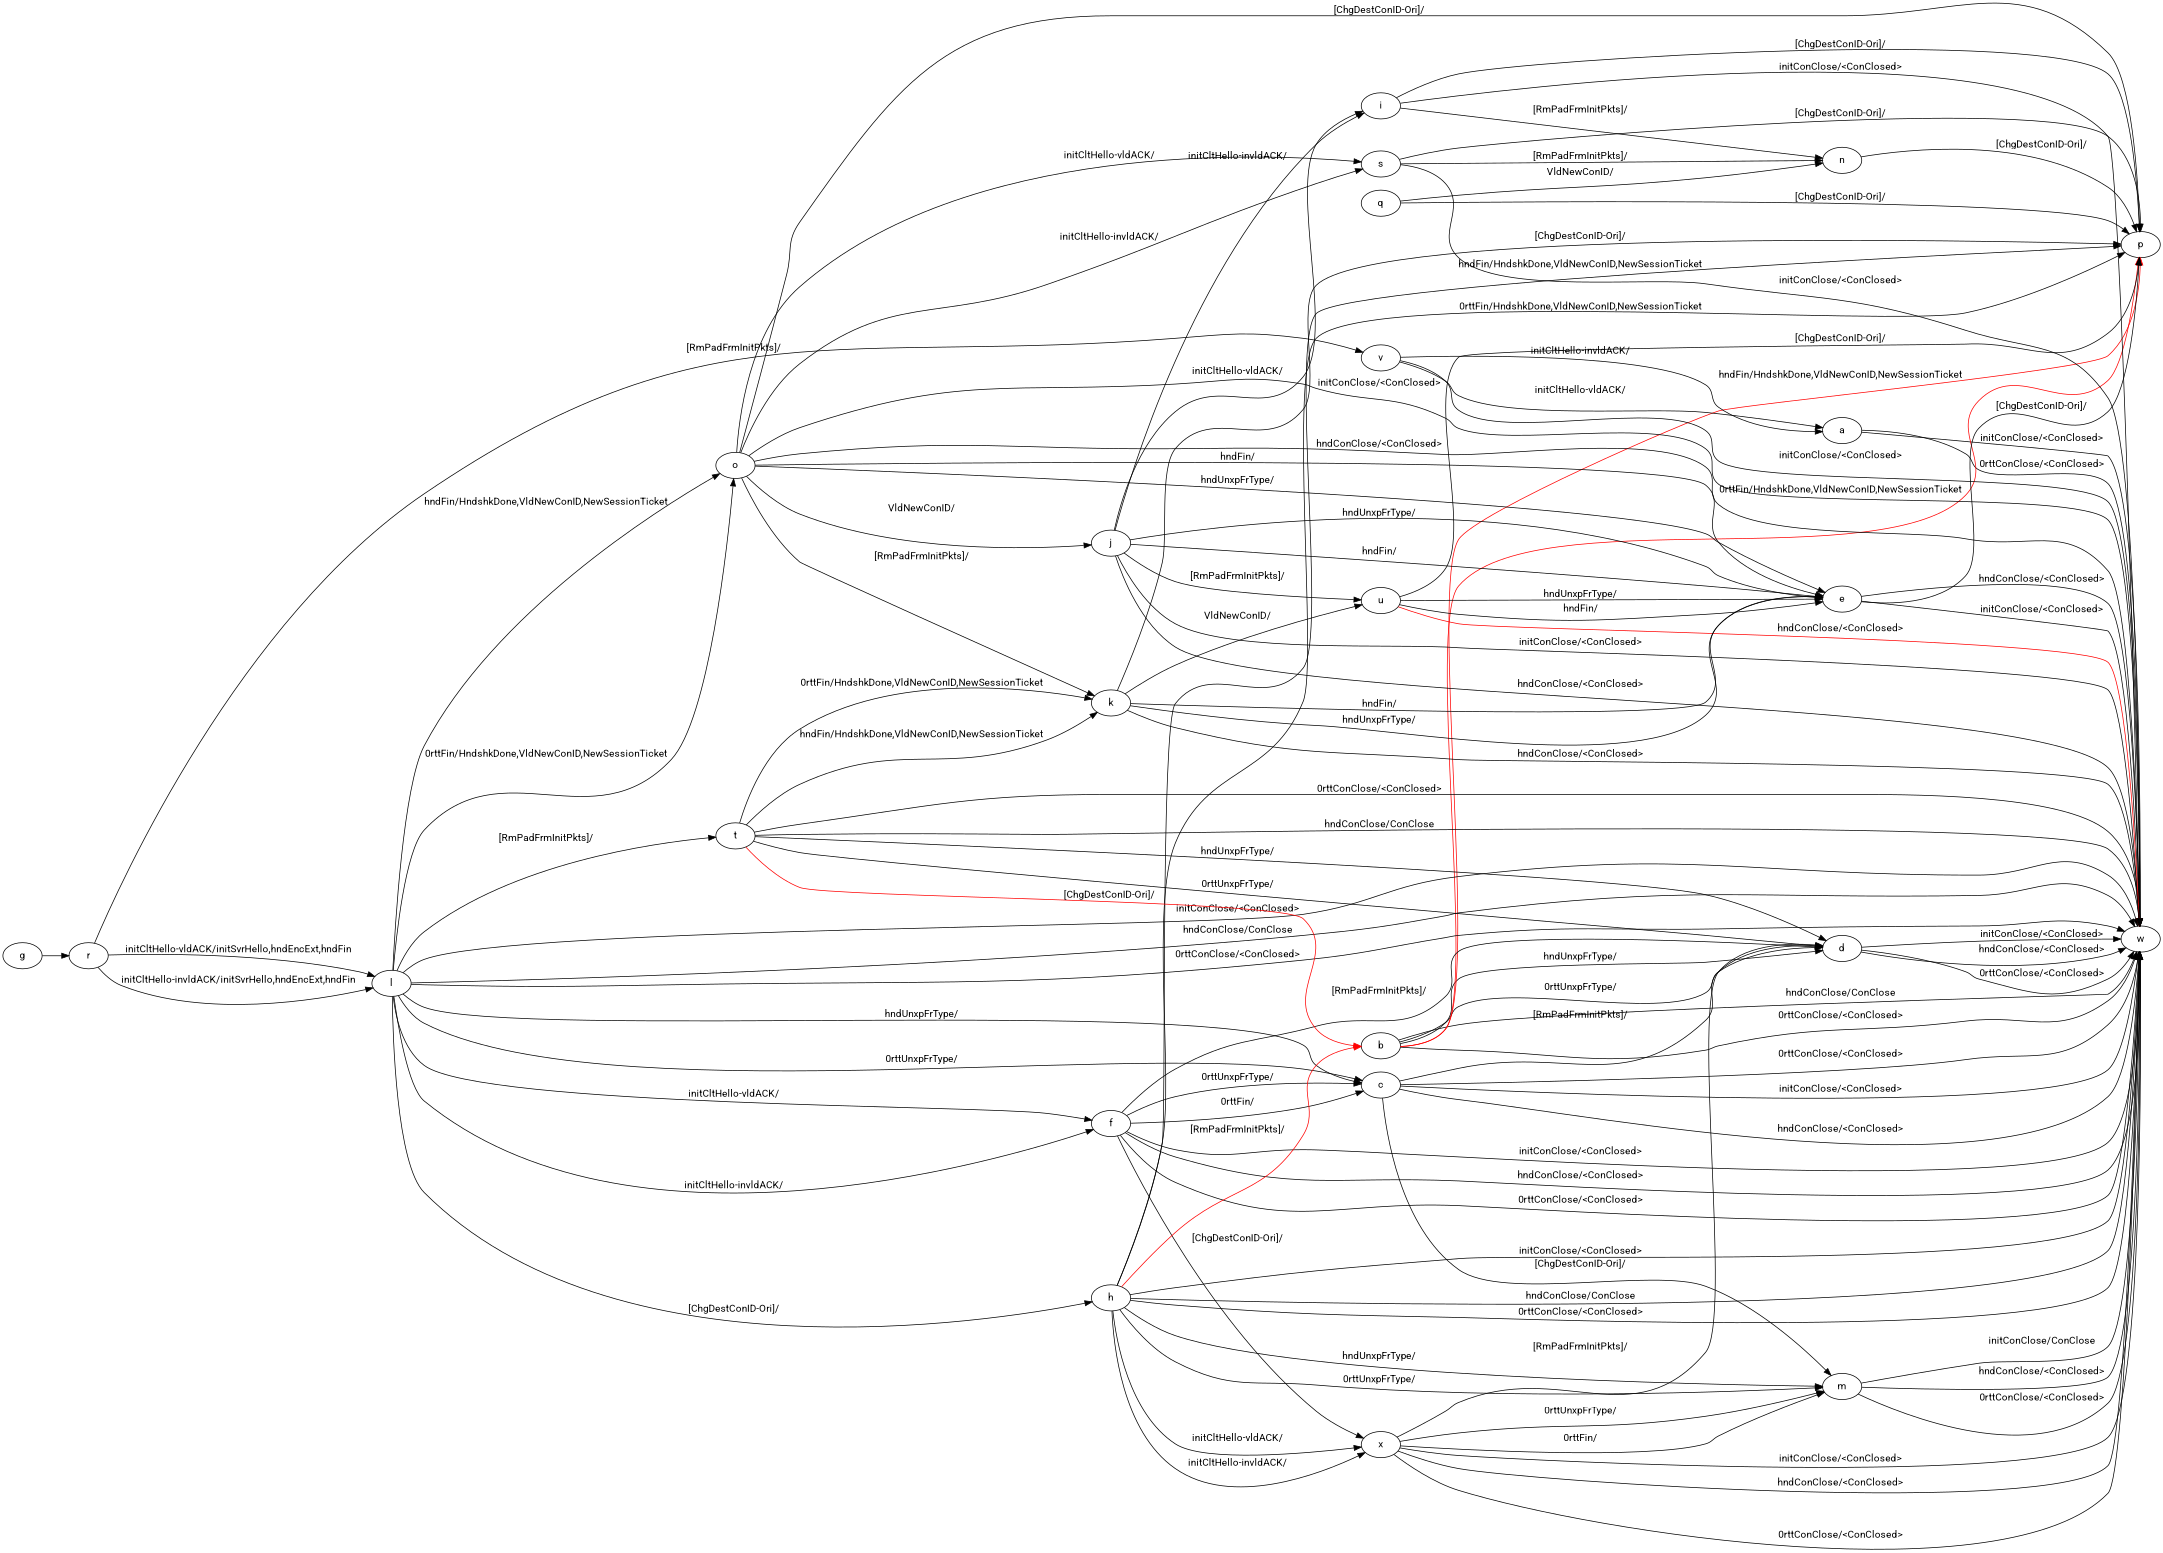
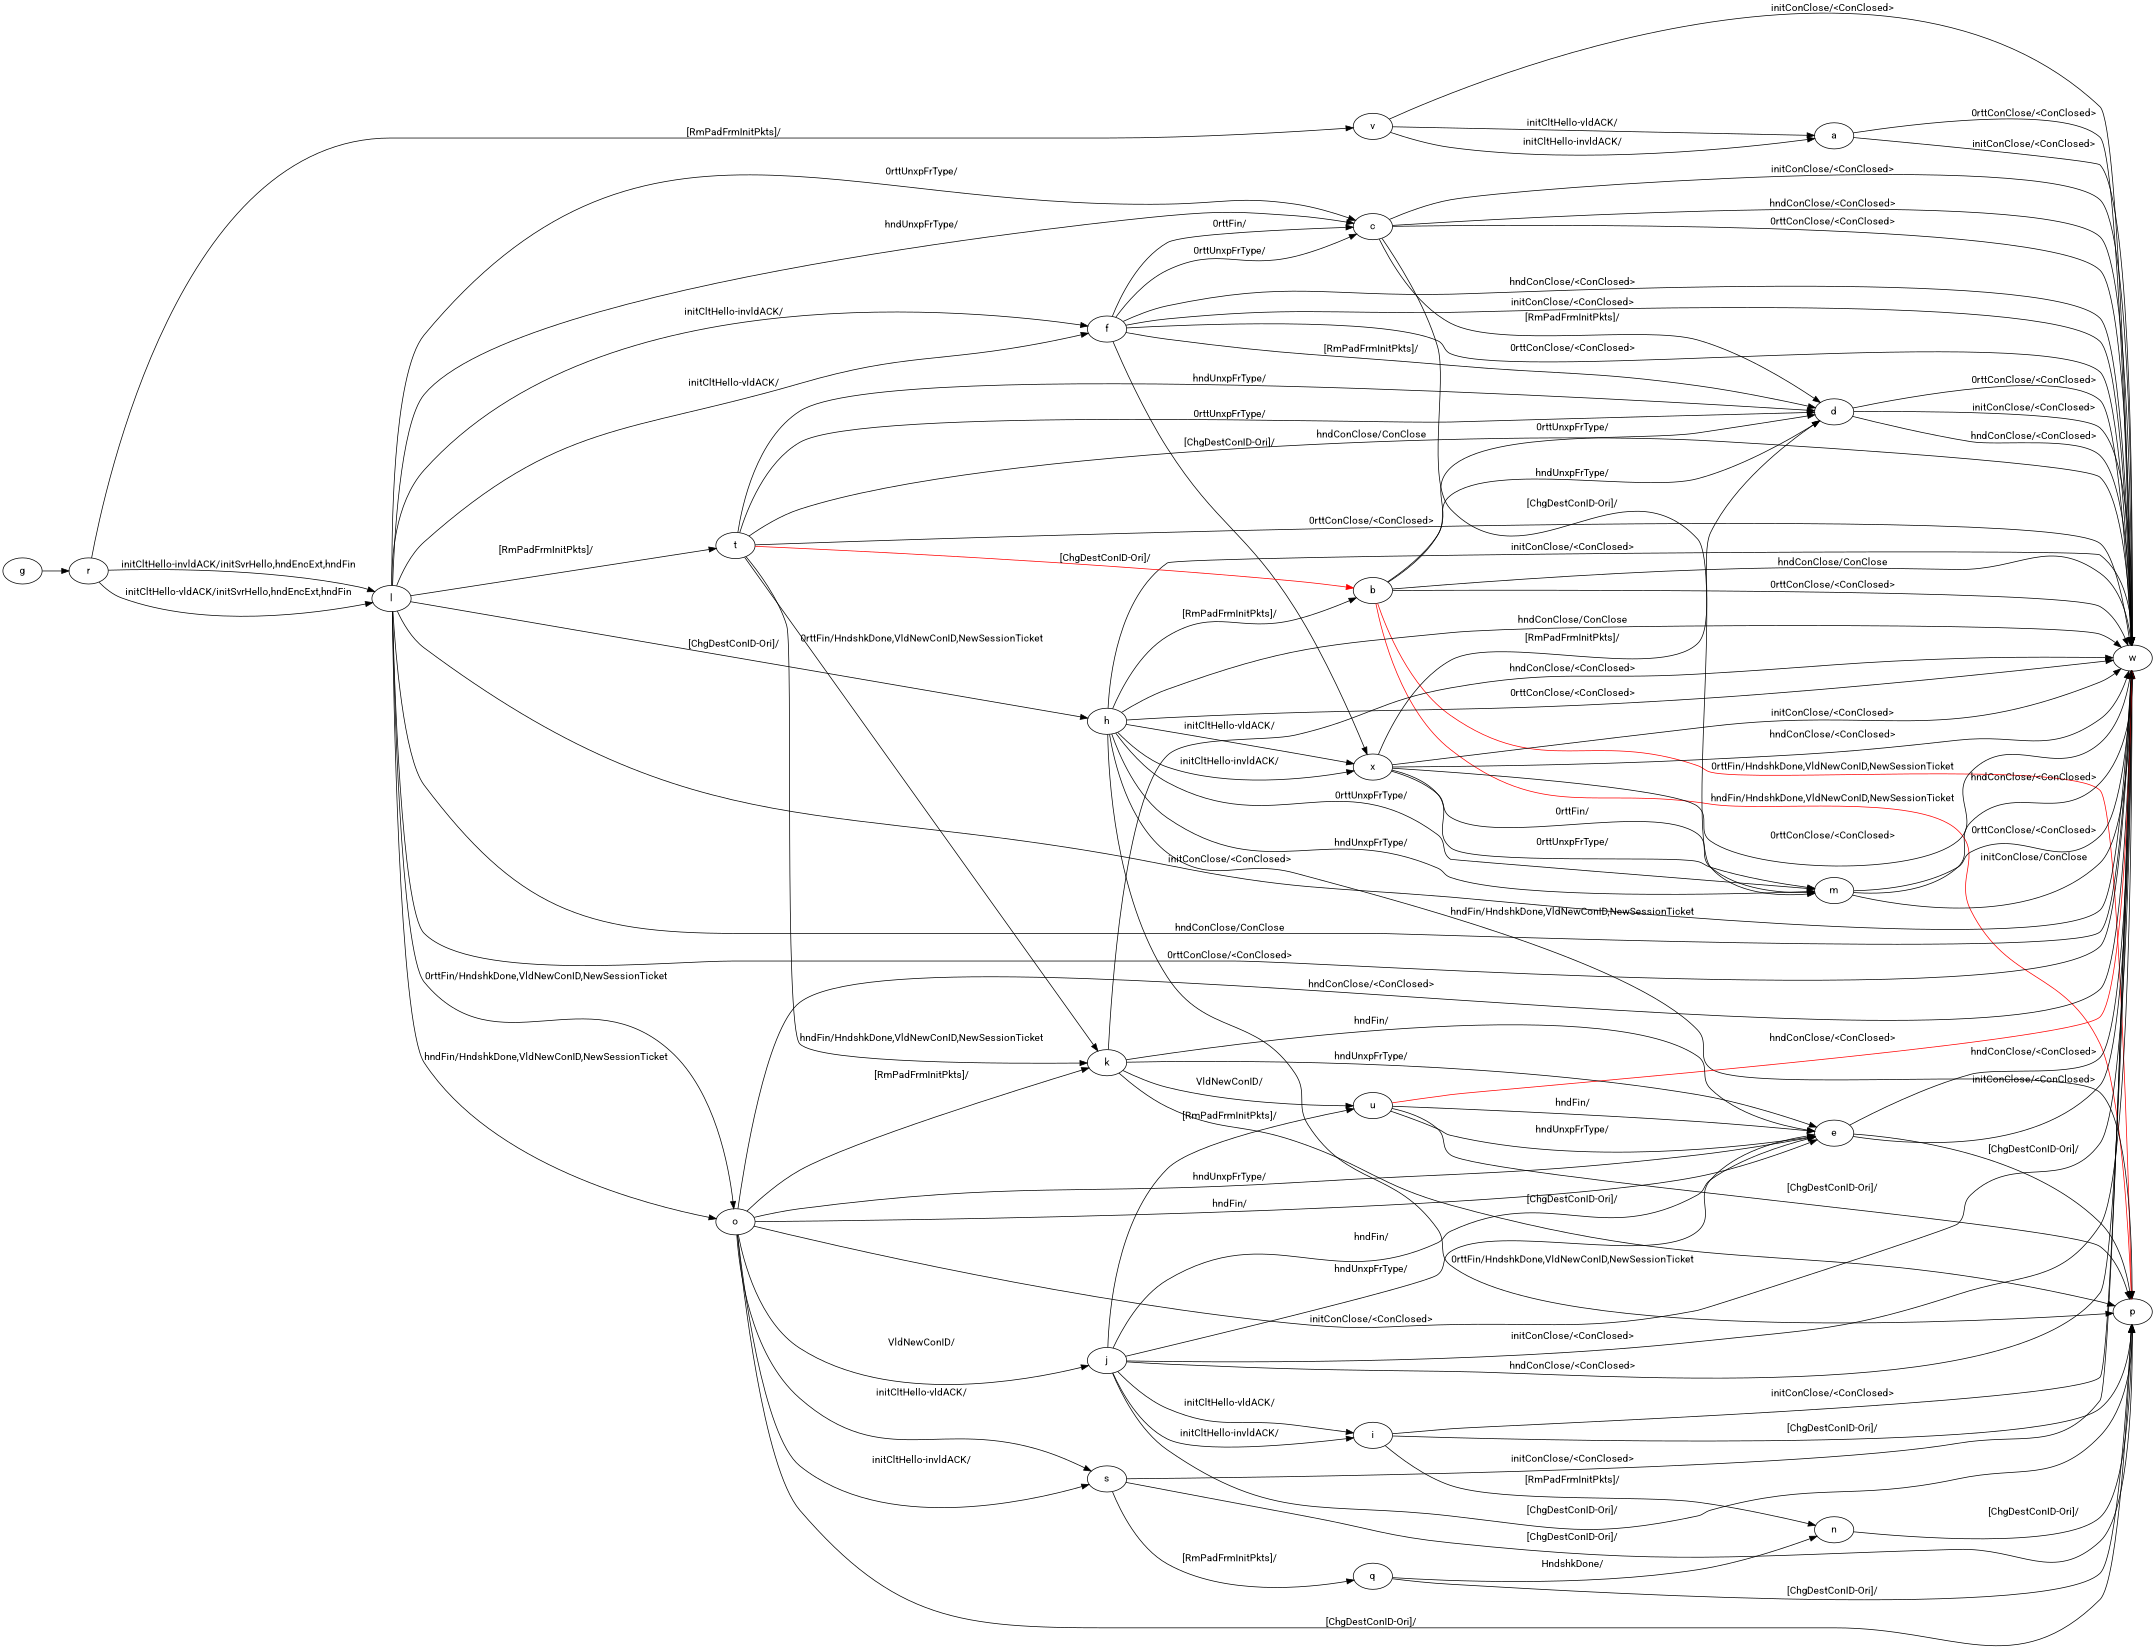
(1608, 162) -> (1210, 1580)
(1582, 172) -> (1574, 1564)
(1253, 1184) -> (1213, 622)
none -> (1642, 1526)
